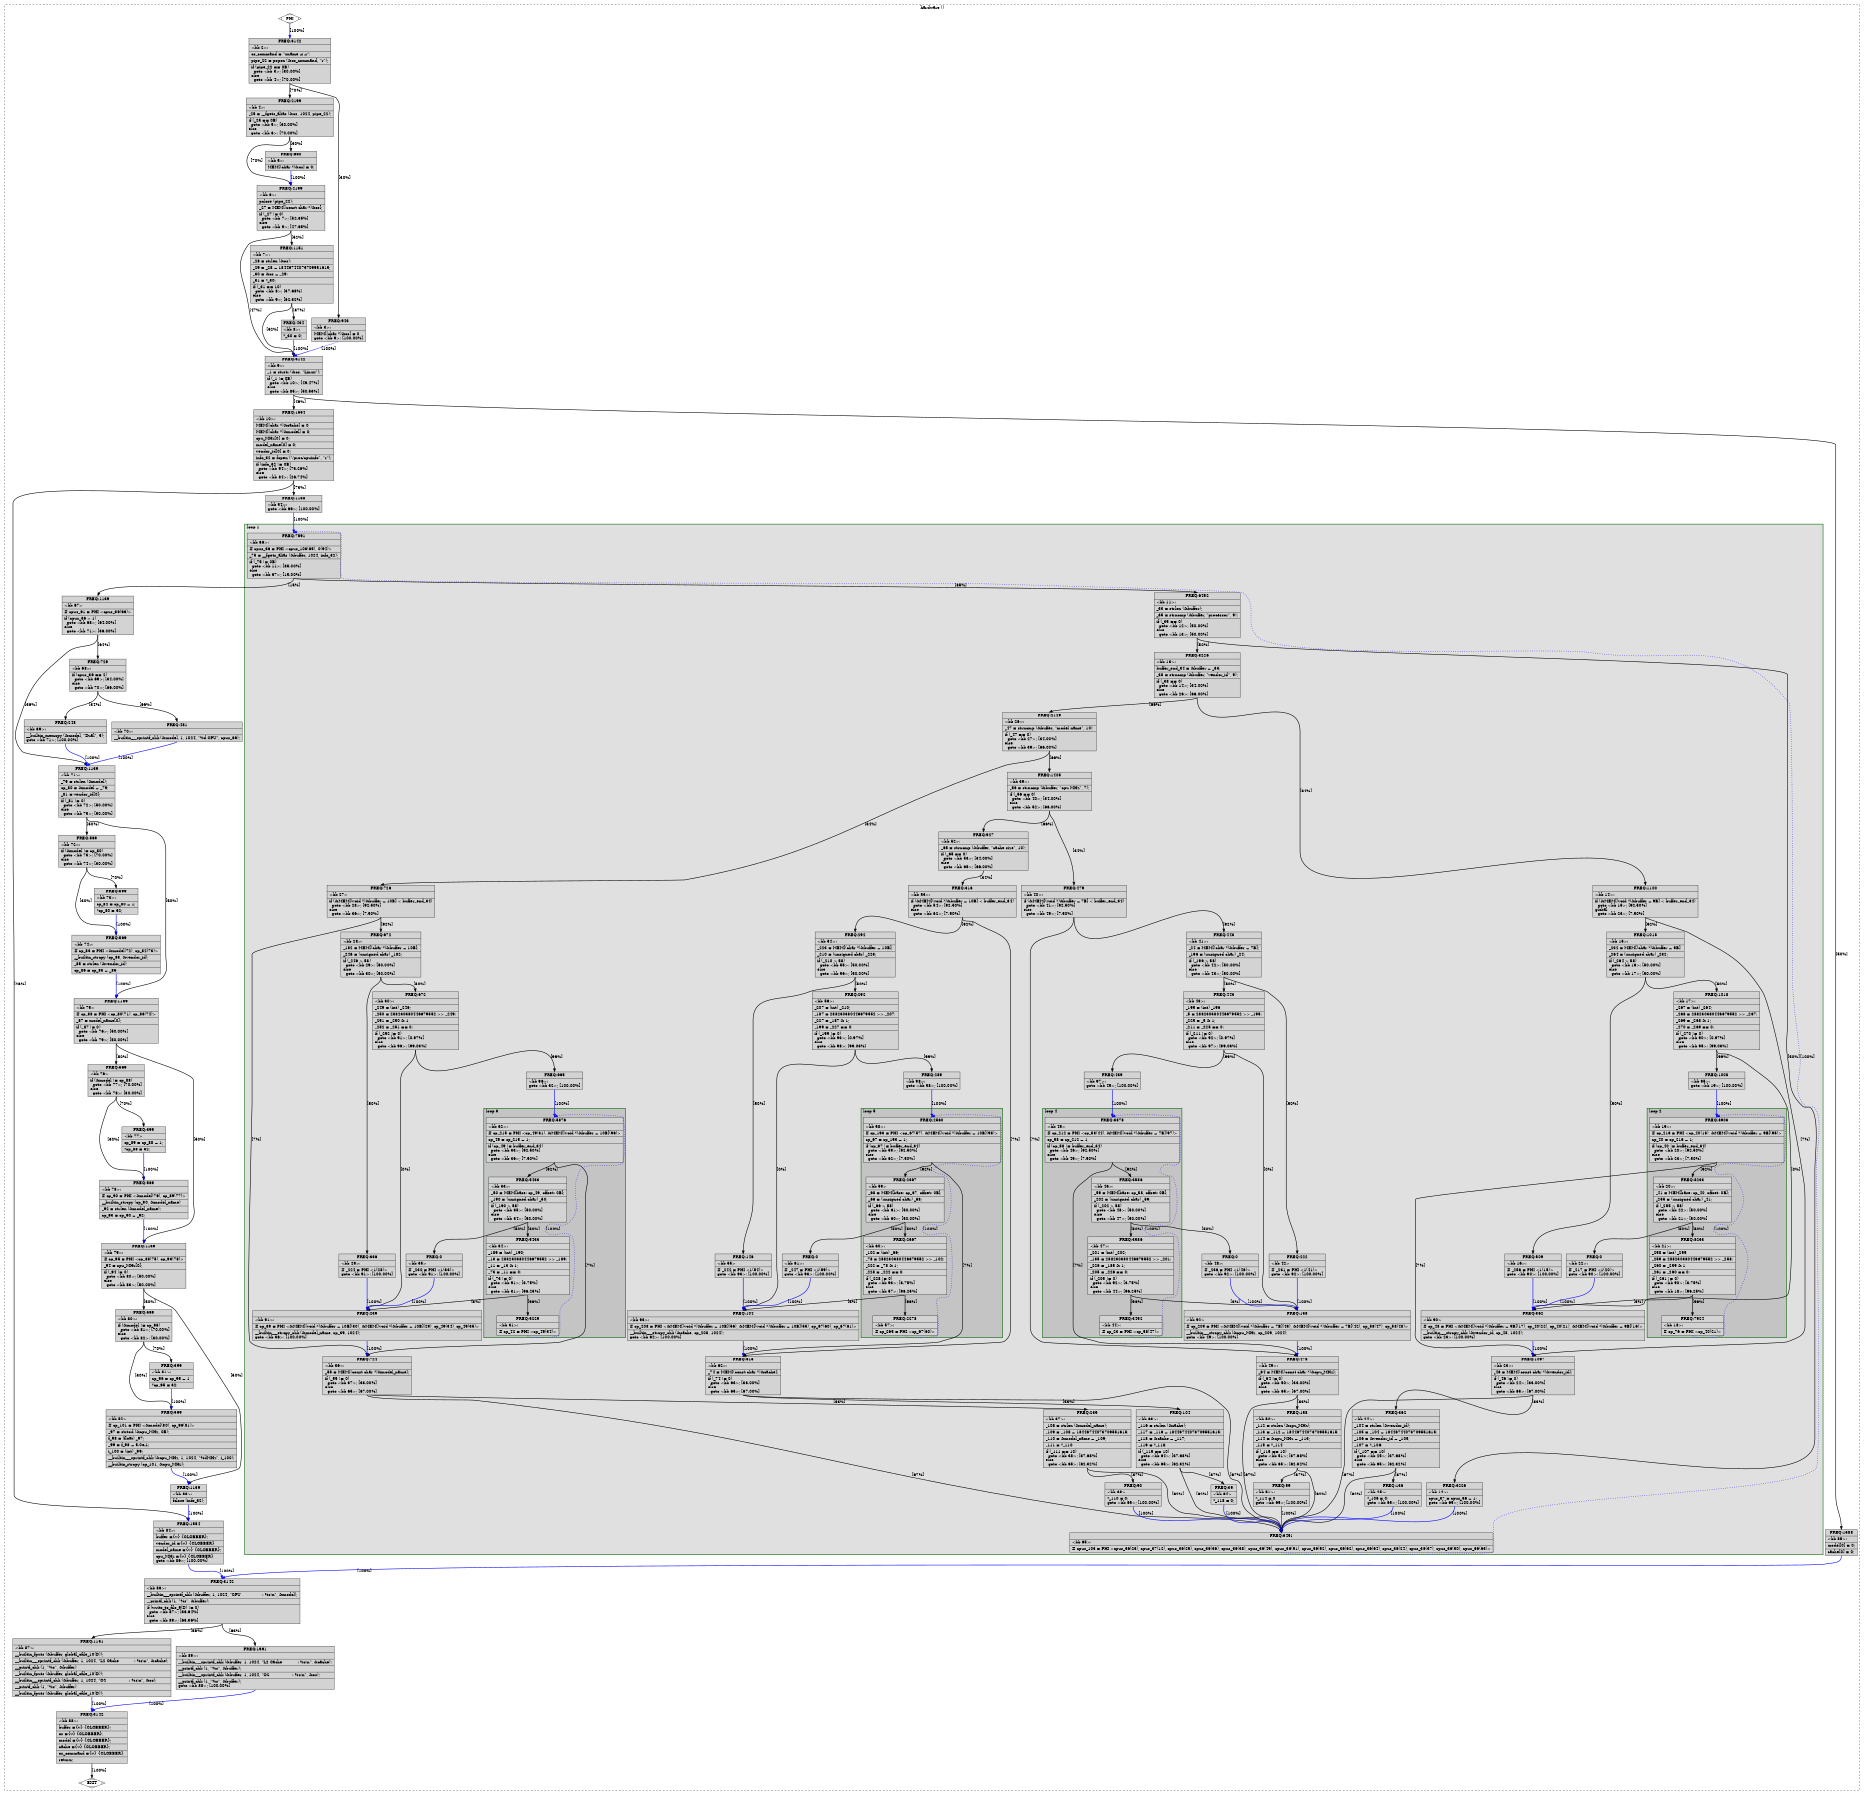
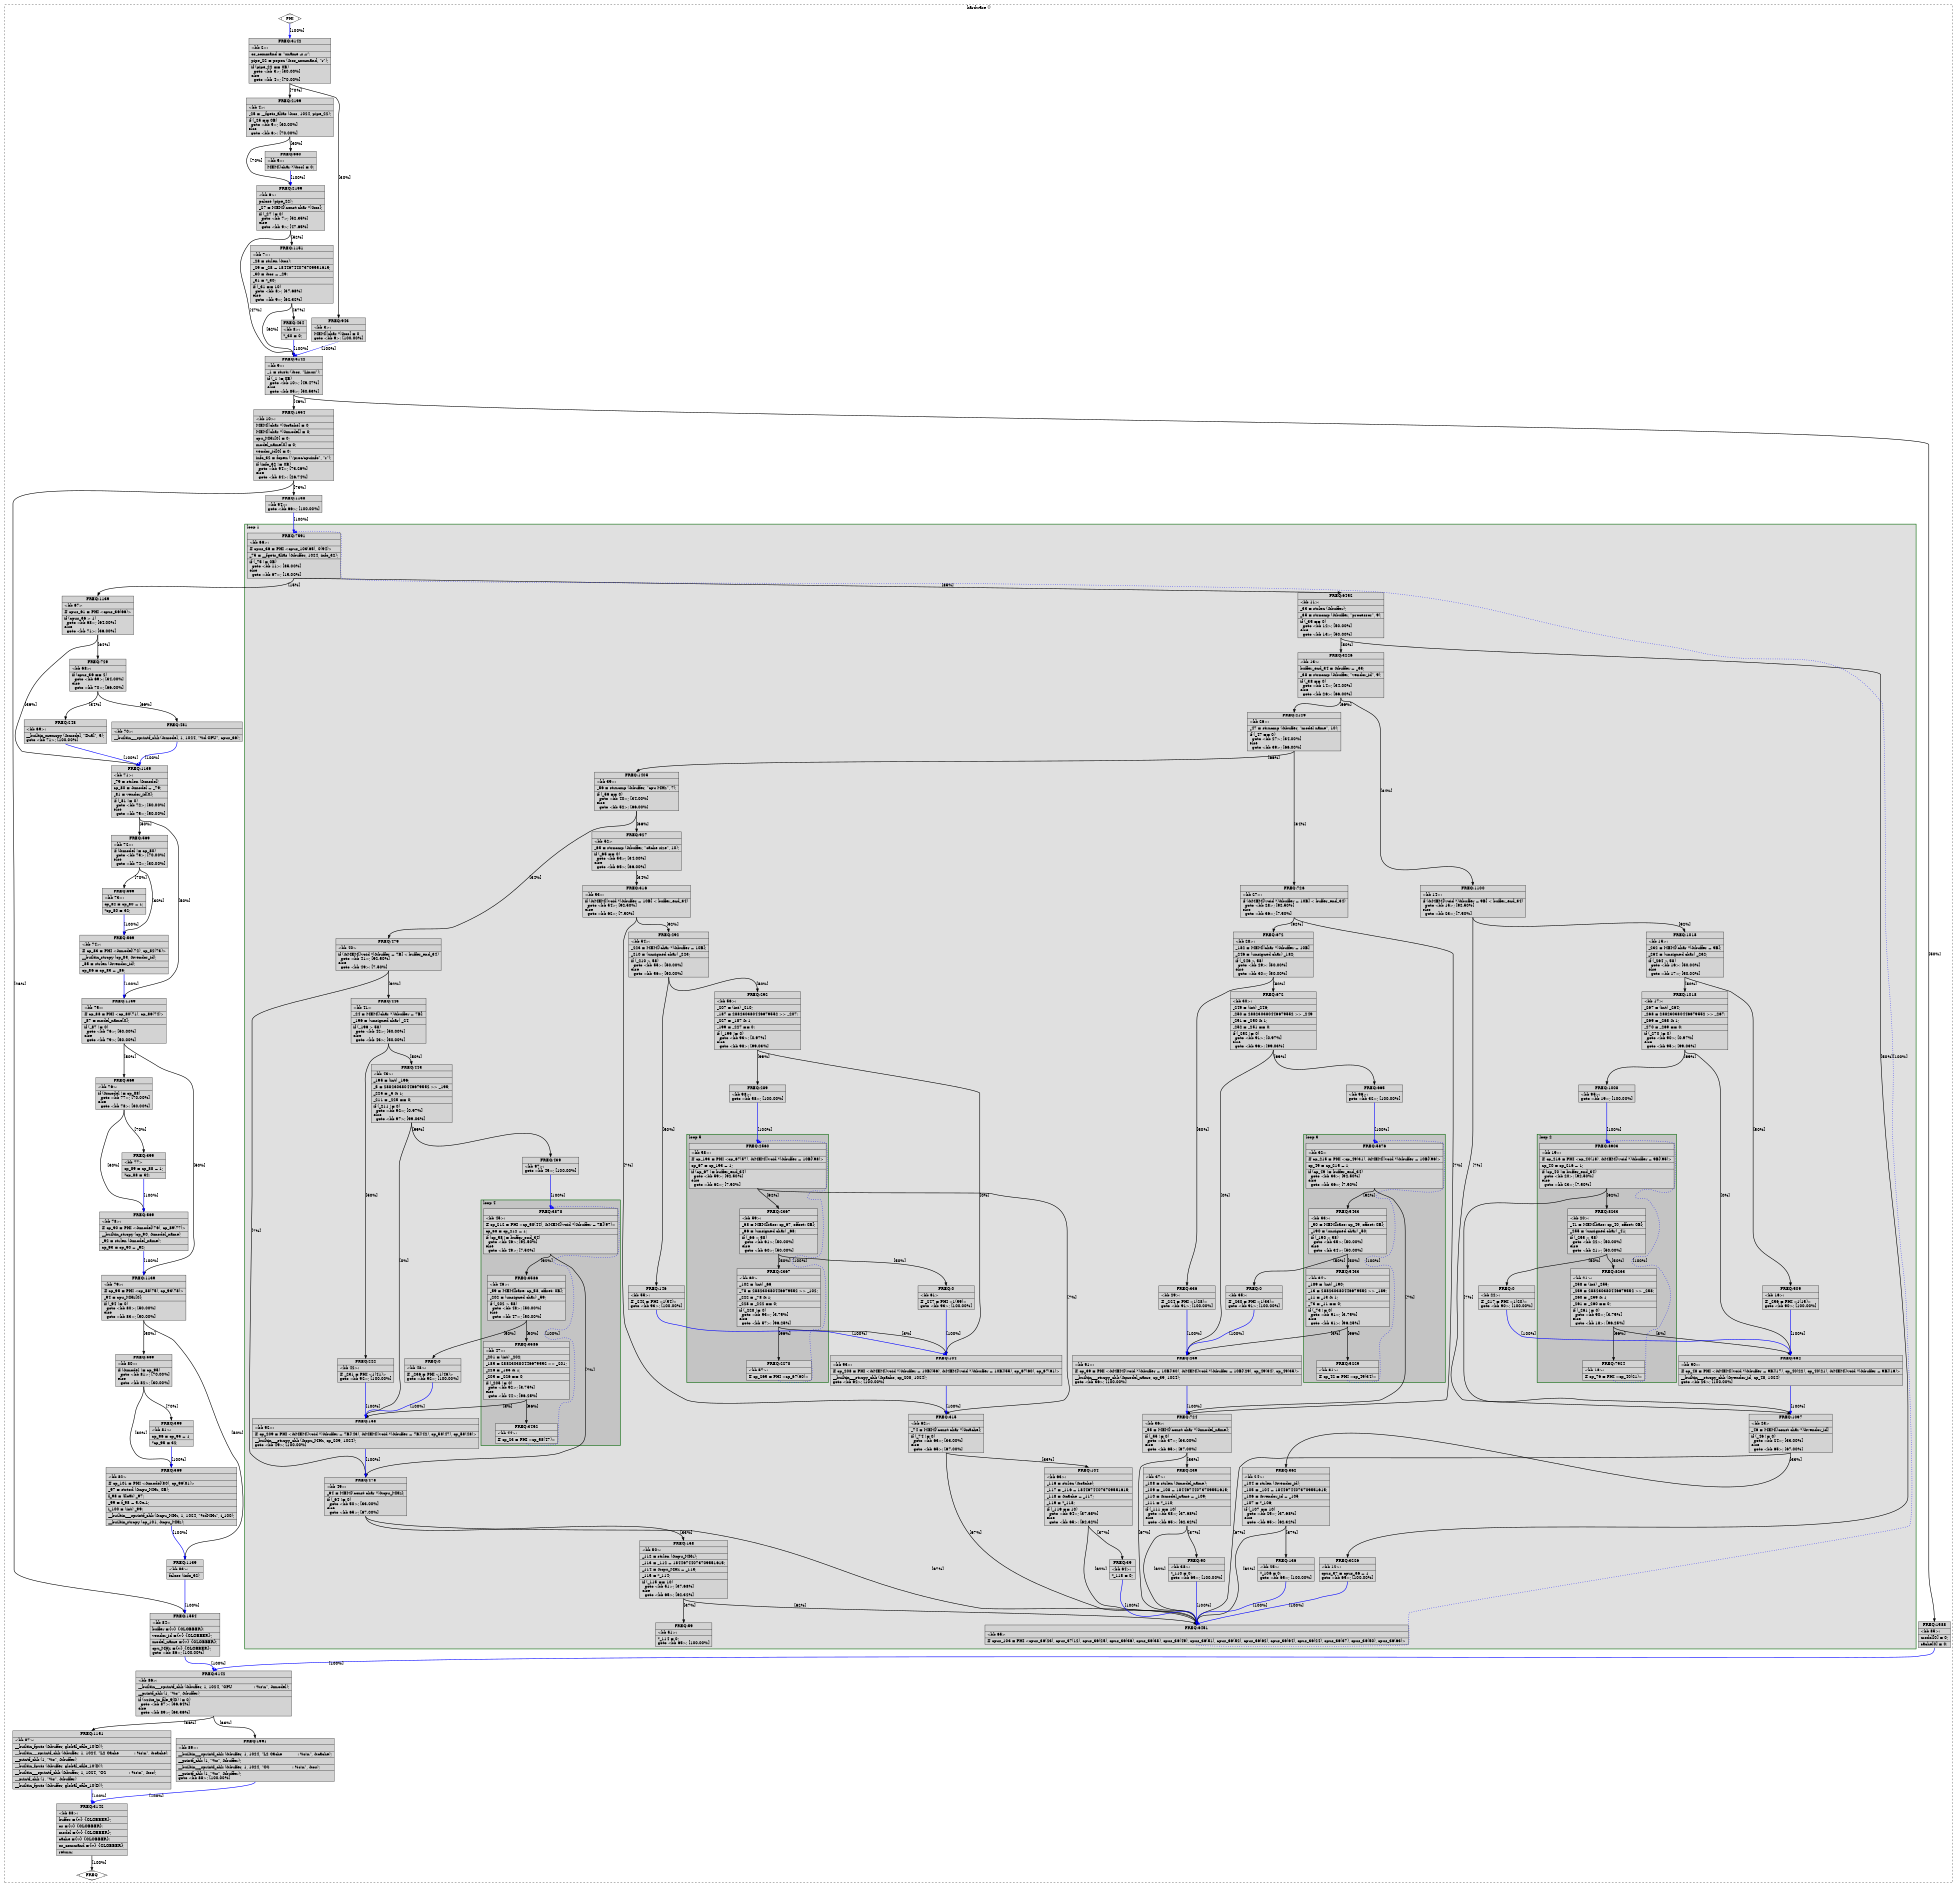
(1601, 910) -> (1427, 910)
(1281, 1518) -> none
(92, 1783) -> (92, 1875)
